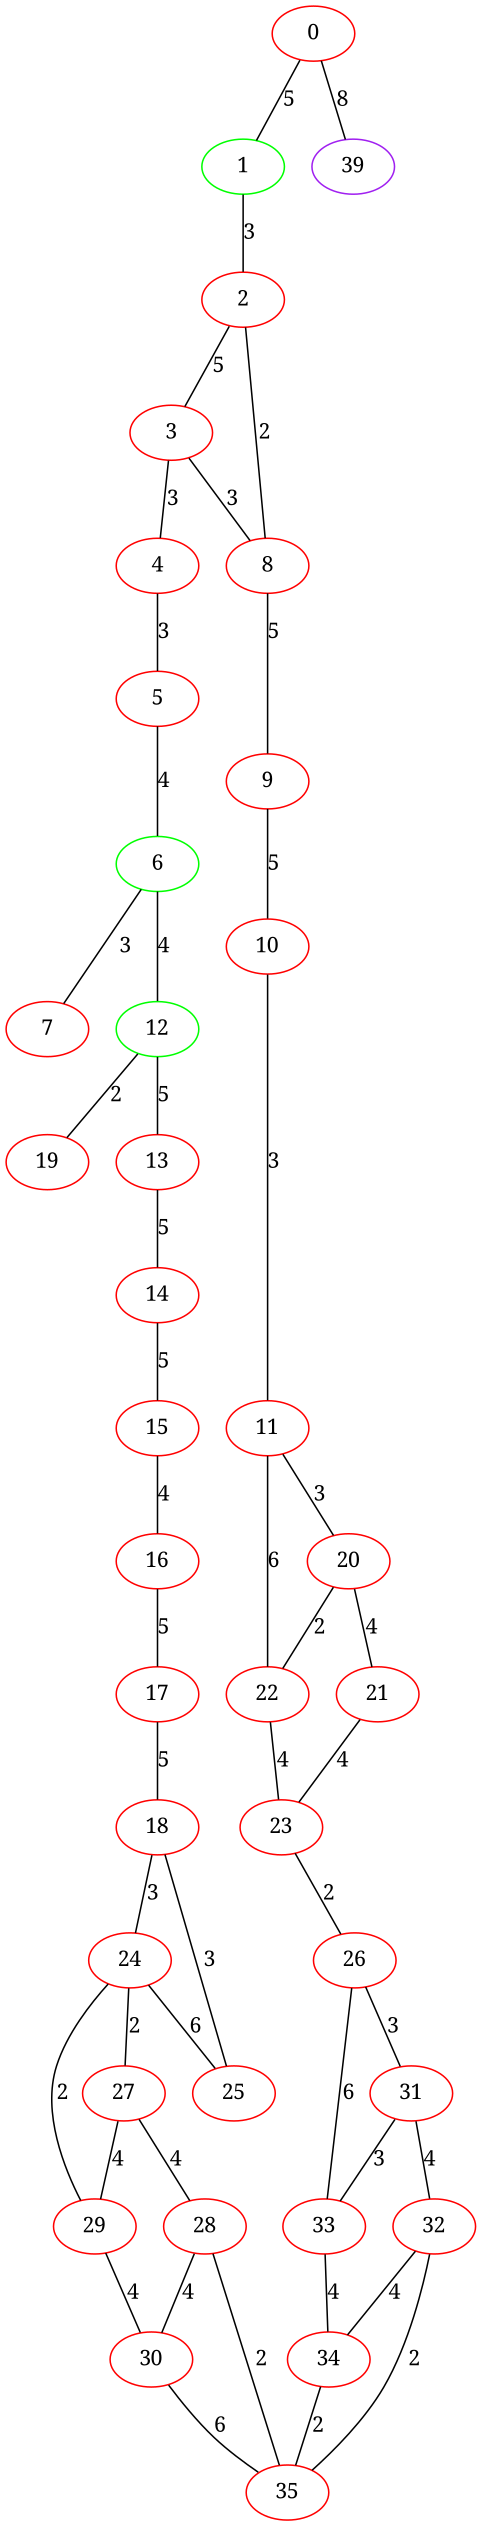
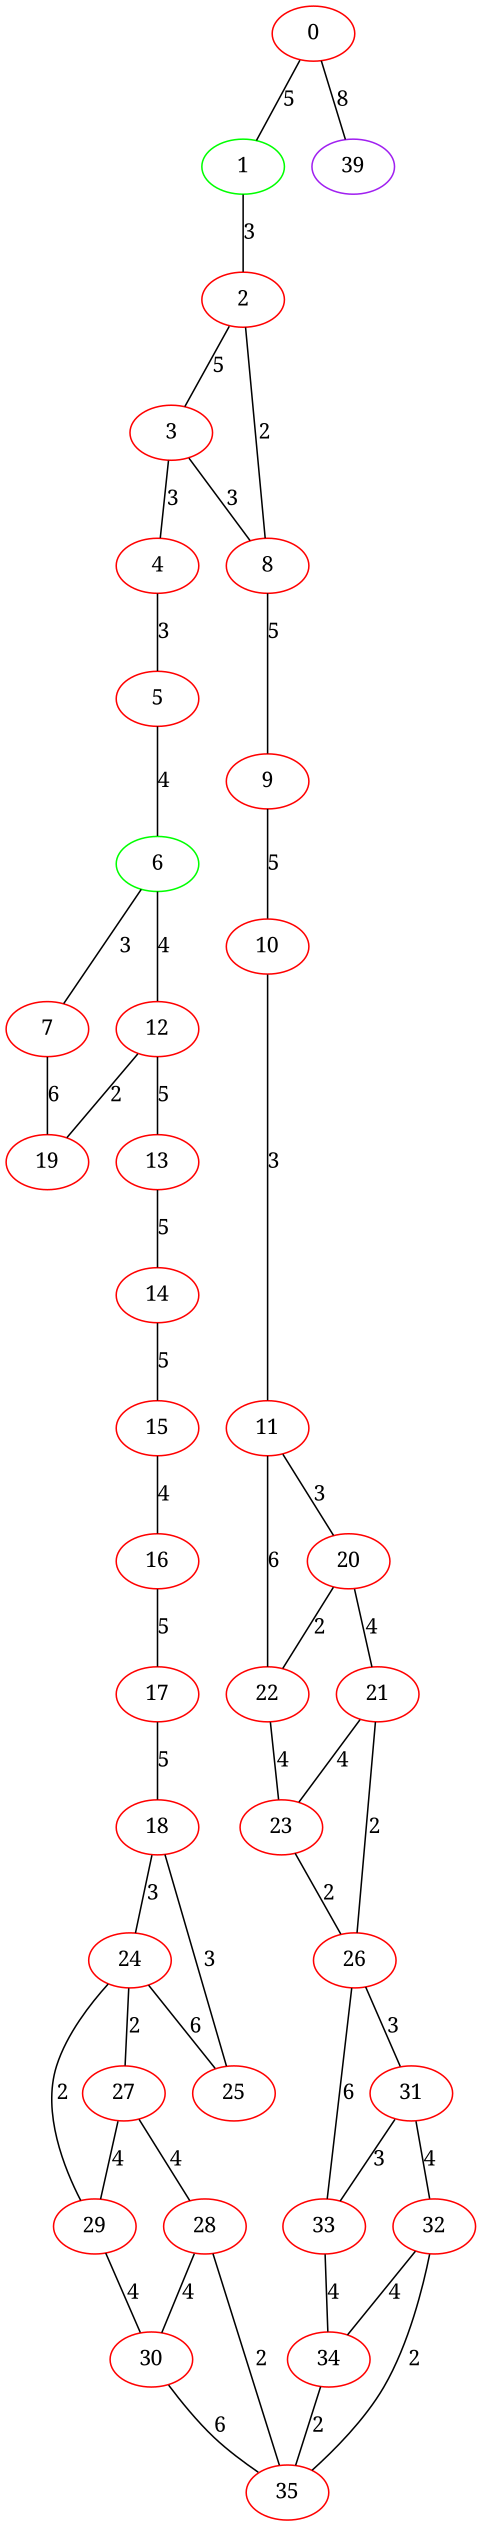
(158, 1029) -> (158, 1029)
none -> (47, 1096)
none -> (366, 1827)
